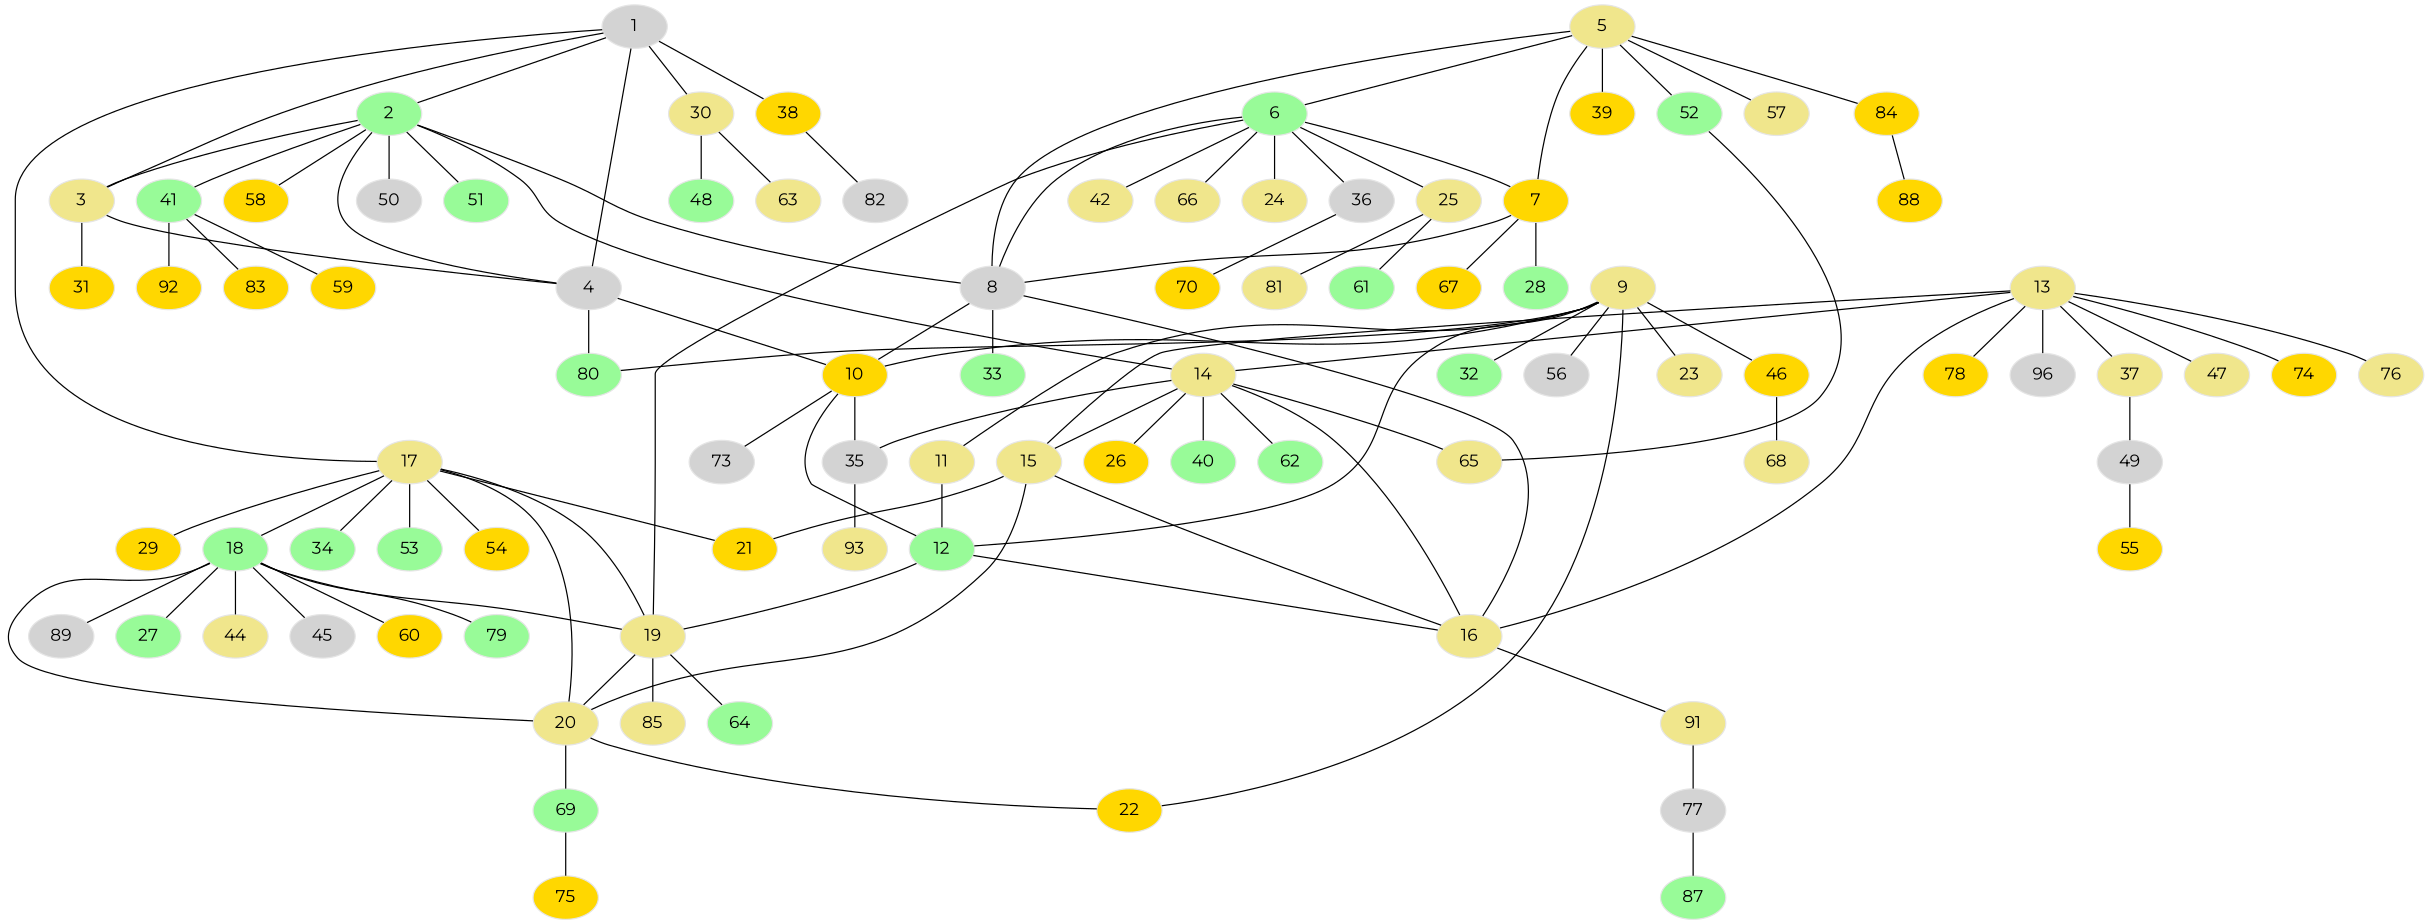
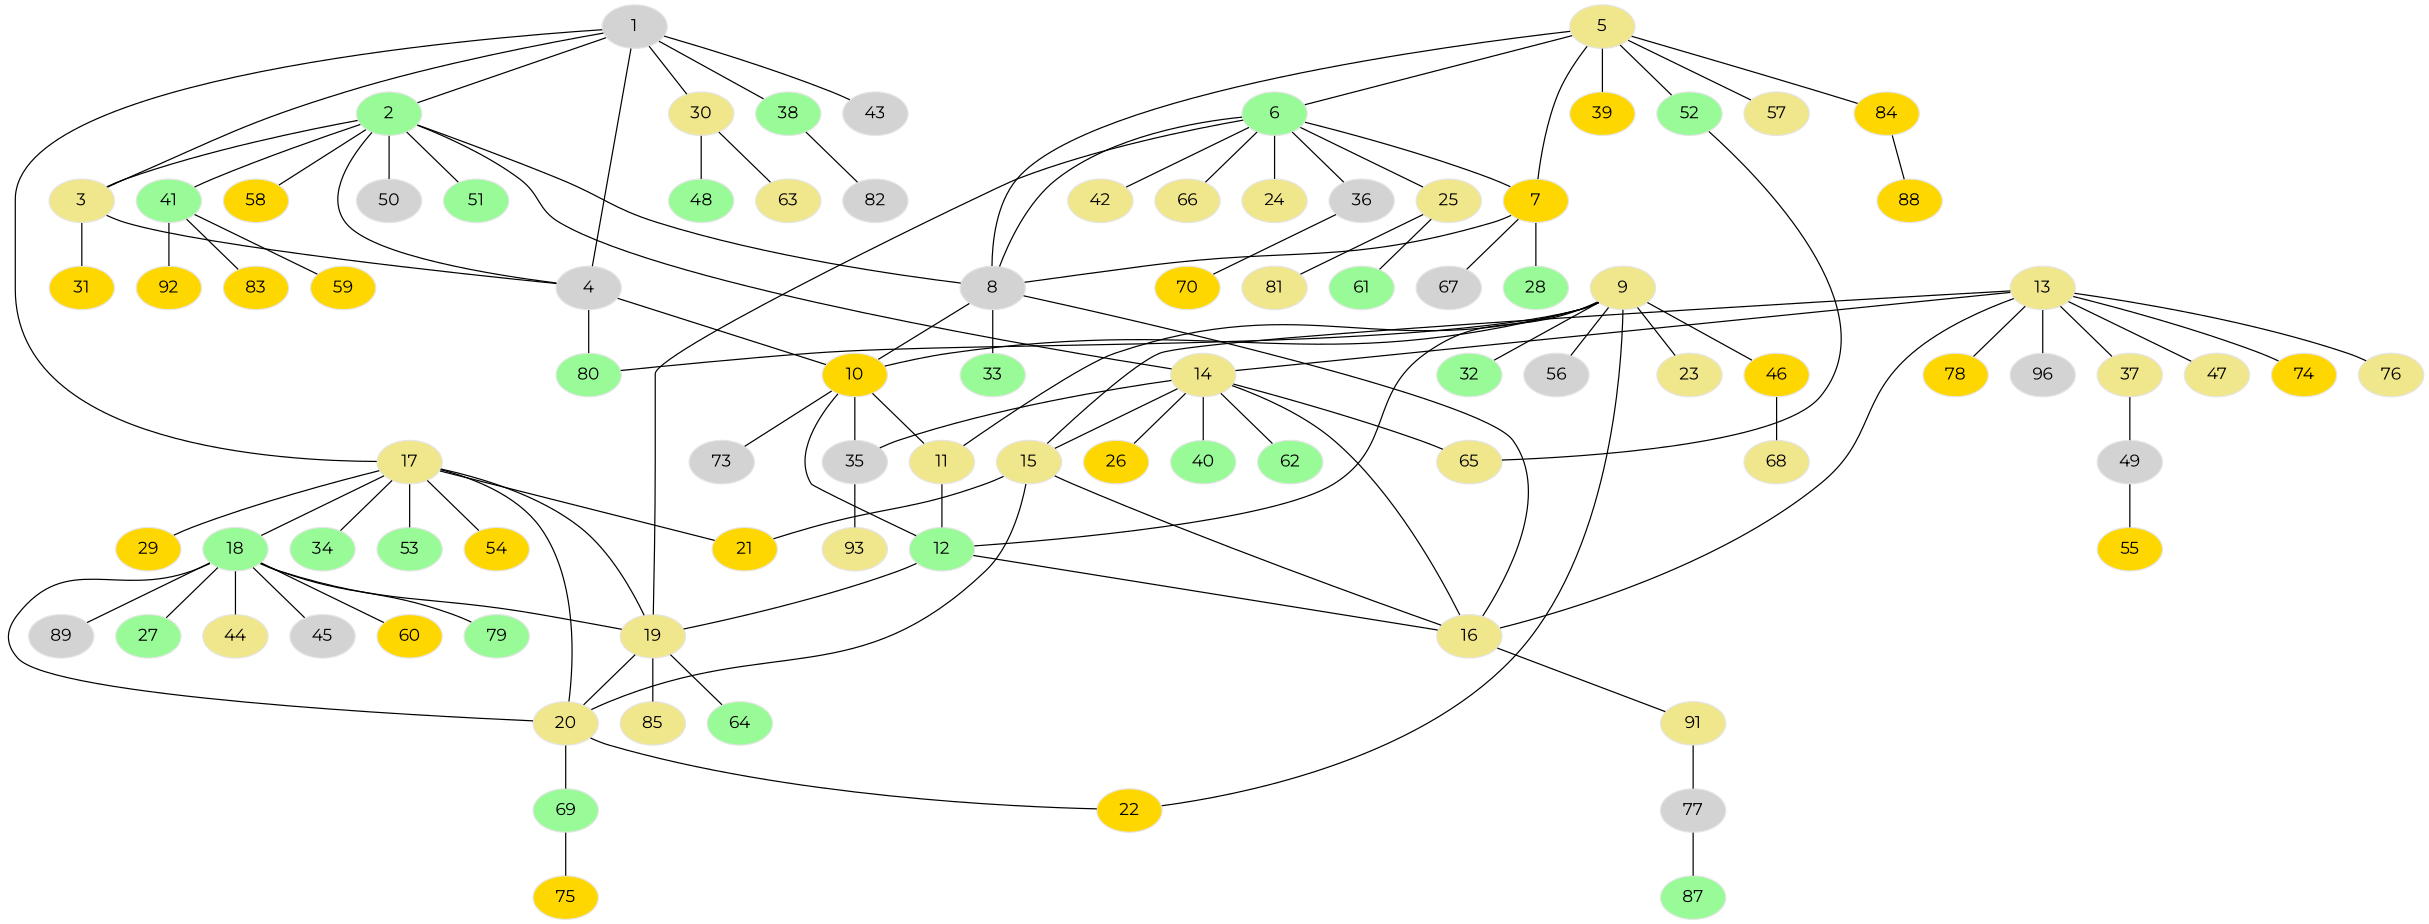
(788, 114) -> (788, 114)
none -> (875, 114)
(1449, 288) -> (1449, 288)
none -> (898, 418)
